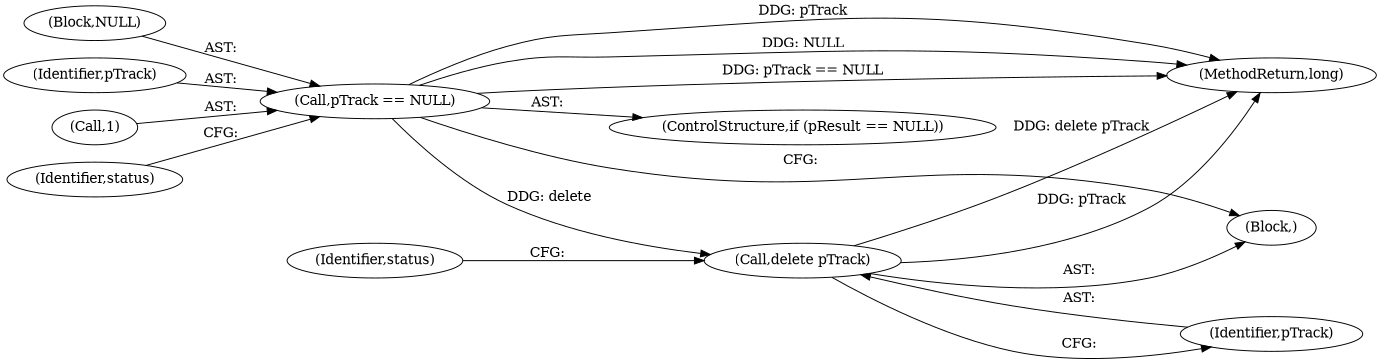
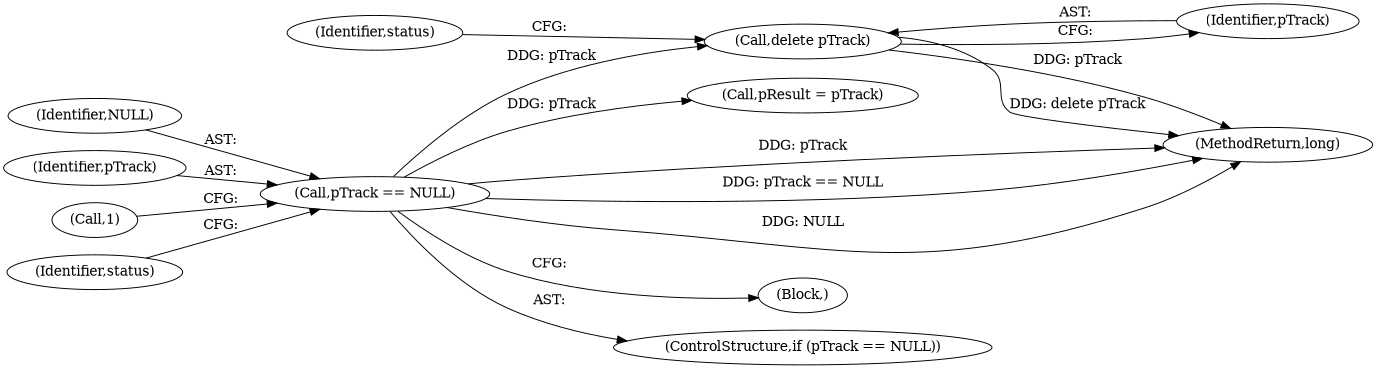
(95, 23) -> (95, 116)
none -> (803, 96)
(223, 108) -> (223, 199)
(803, 127) -> (803, 348)
(550, 197) -> (552, 56)
(1056, 287) -> none
